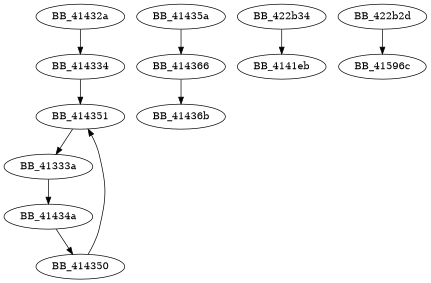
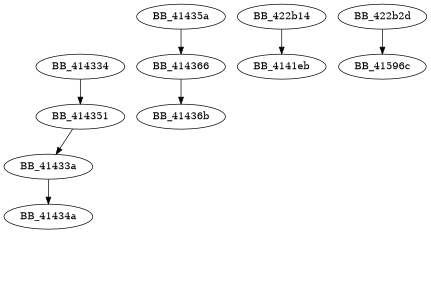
(80, 17) -> none
(282, 17) -> (282, 17)
(48, 167) -> (48, 167)
(80, 267) -> none
